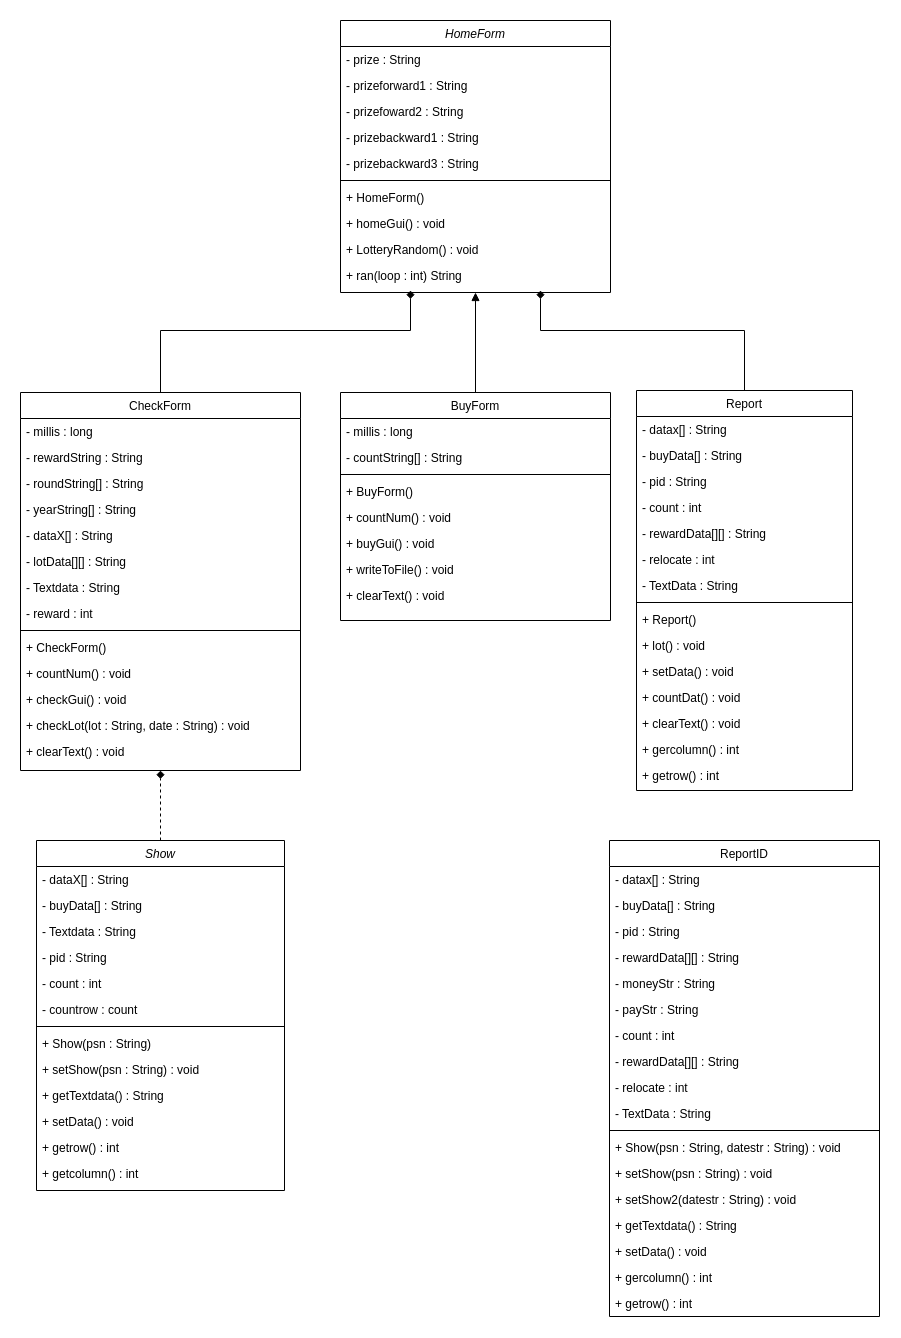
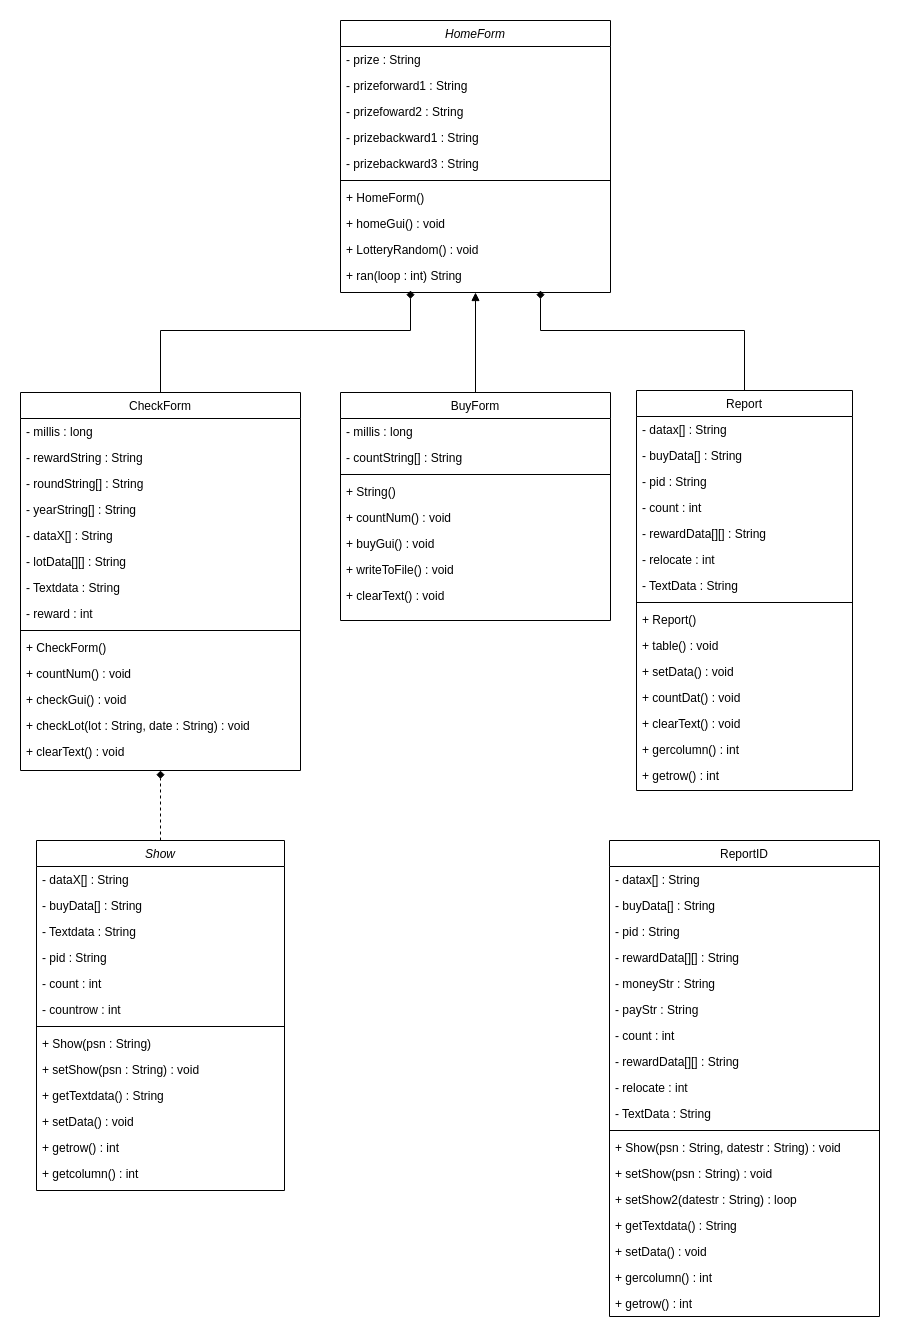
(381, 492) -> (376, 492)
(680, 646) -> (686, 646)
(96, 1010) -> (88, 1010)
(719, 1200) -> (719, 1200)
